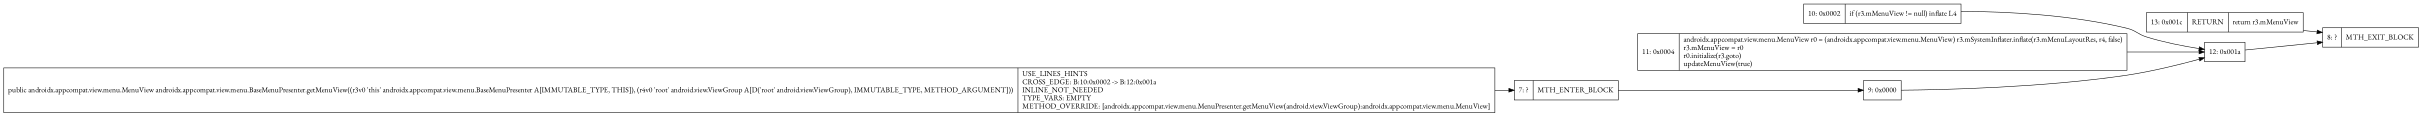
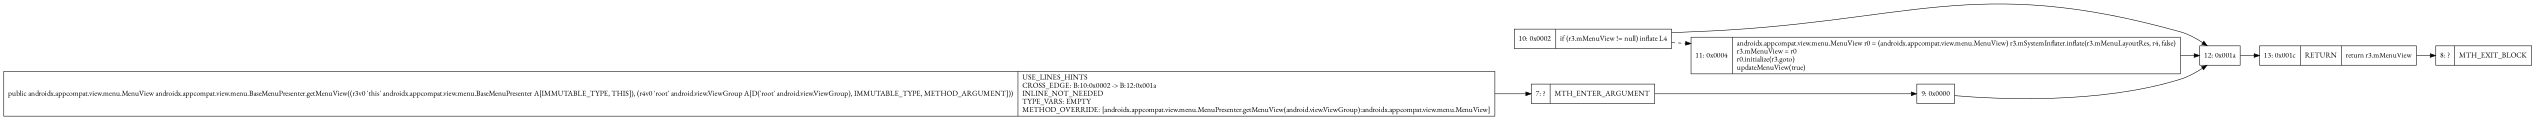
none -> (1679, 43)
(2281, 46) -> (2247, 56)
(1576, 90) -> (1602, 94)
